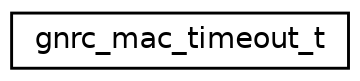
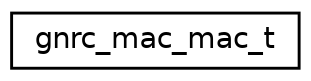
(180, 41) -> (155, 41)
